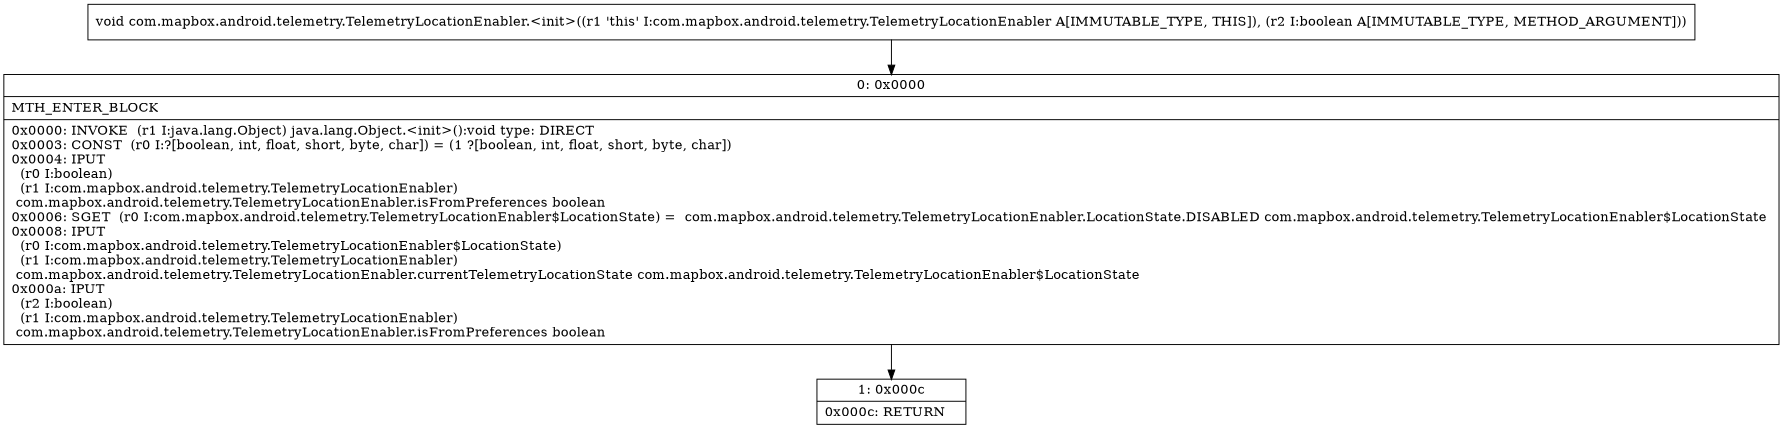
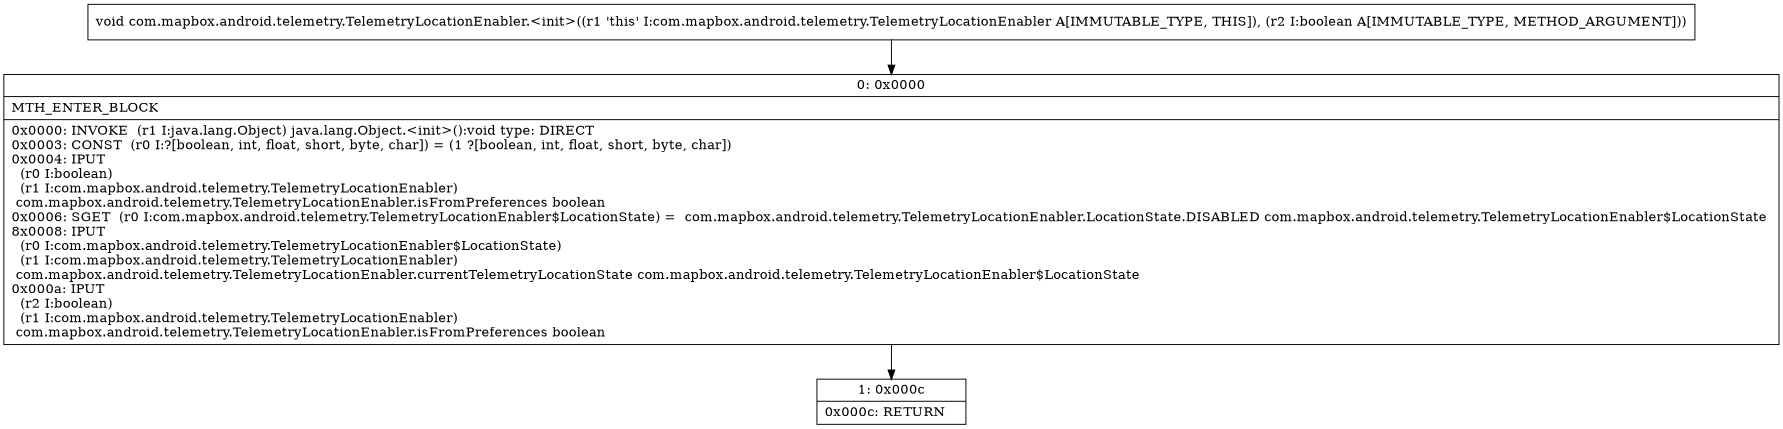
(63, 232) -> (63, 232)
